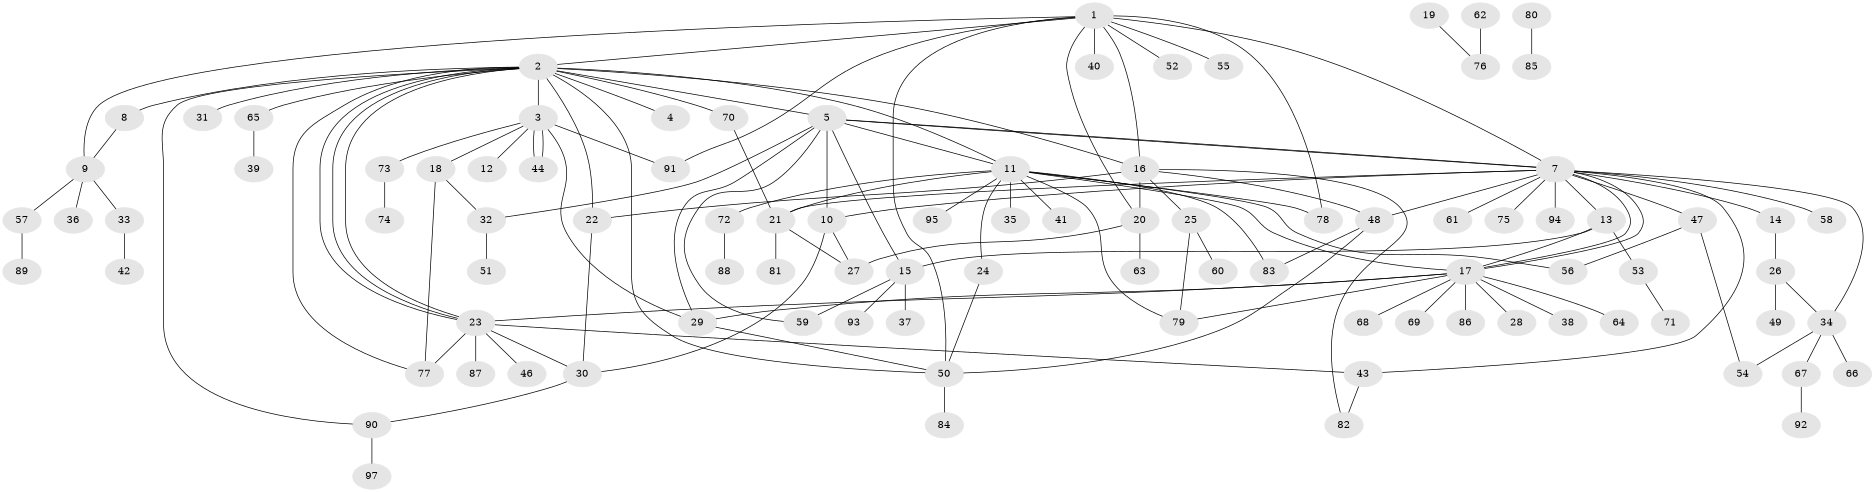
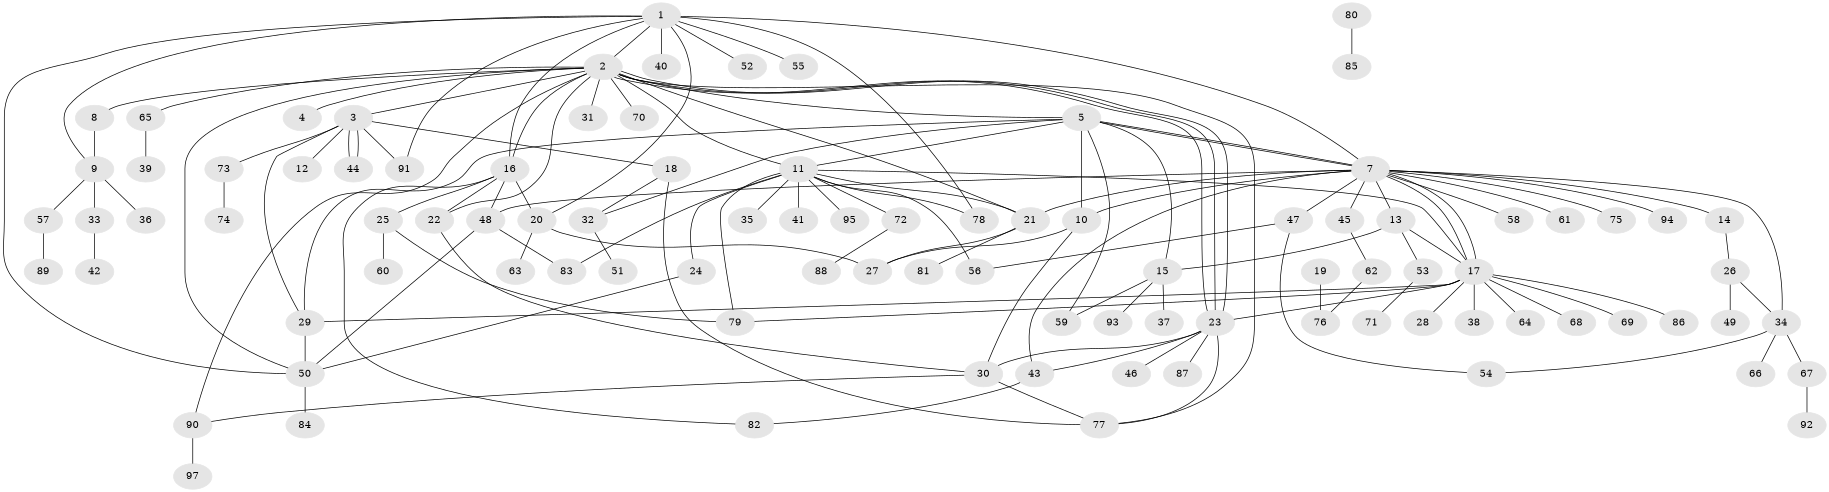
(751, 165) -> (818, 140)
none -> (1345, 220)
none -> (1041, 401)
